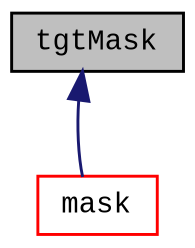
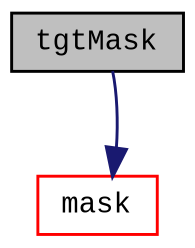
(78, 139) -> (117, 109)
